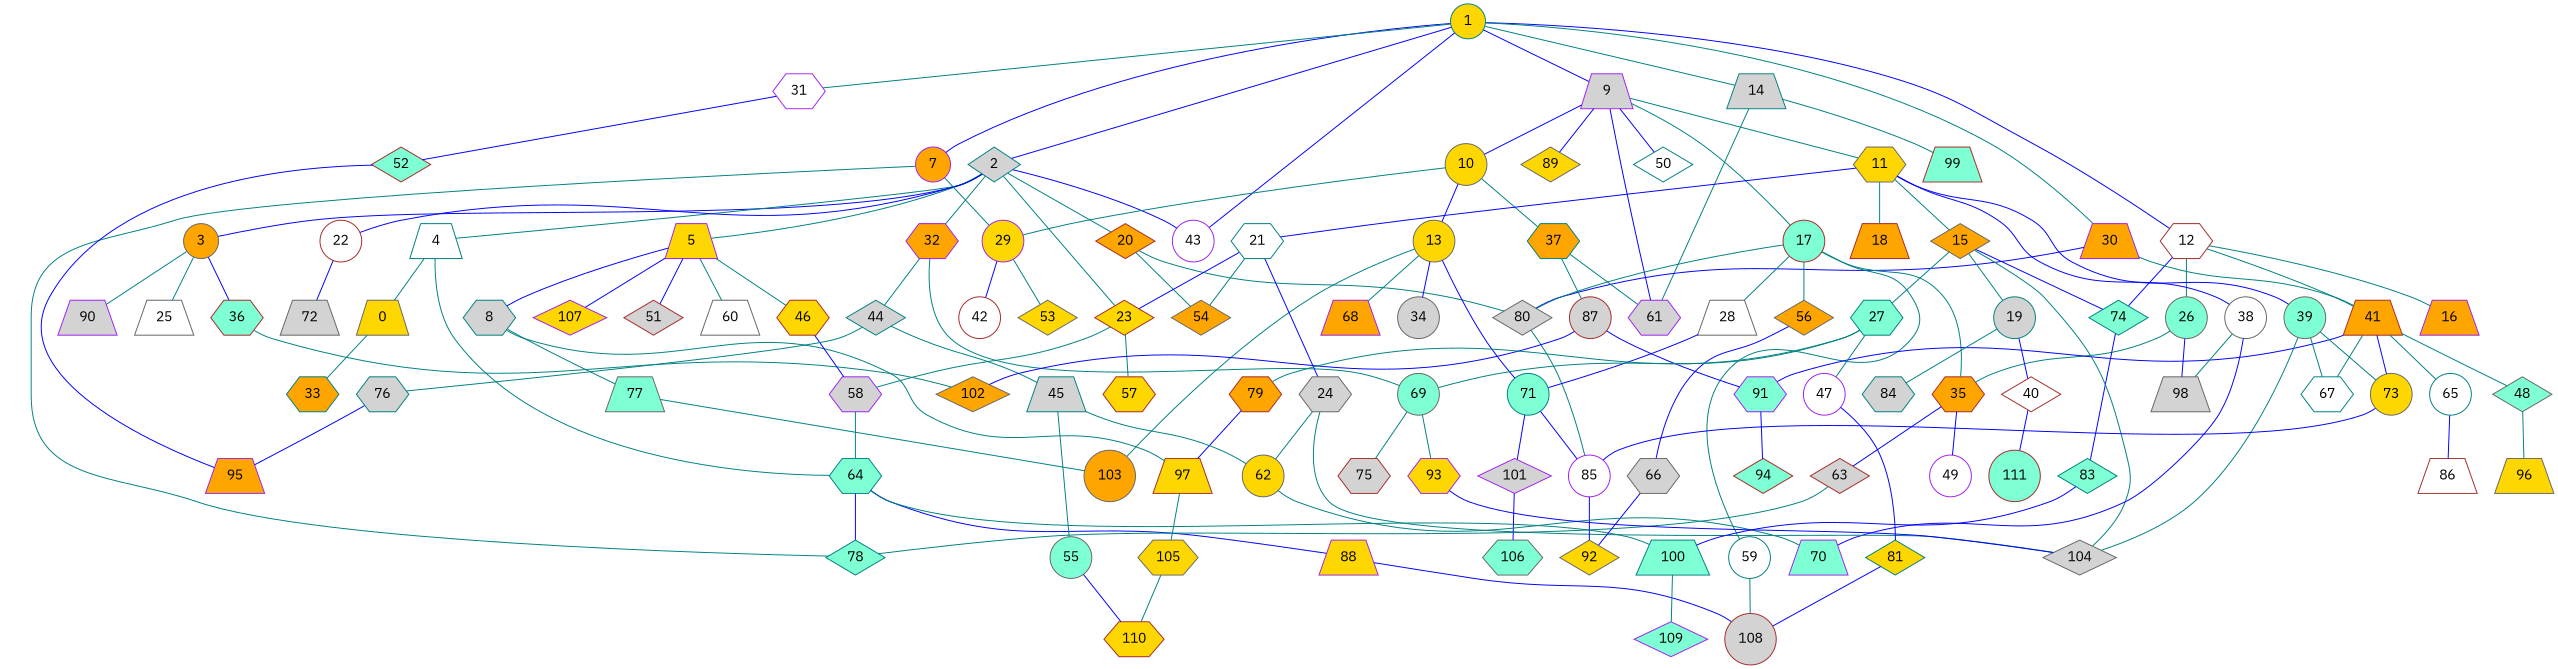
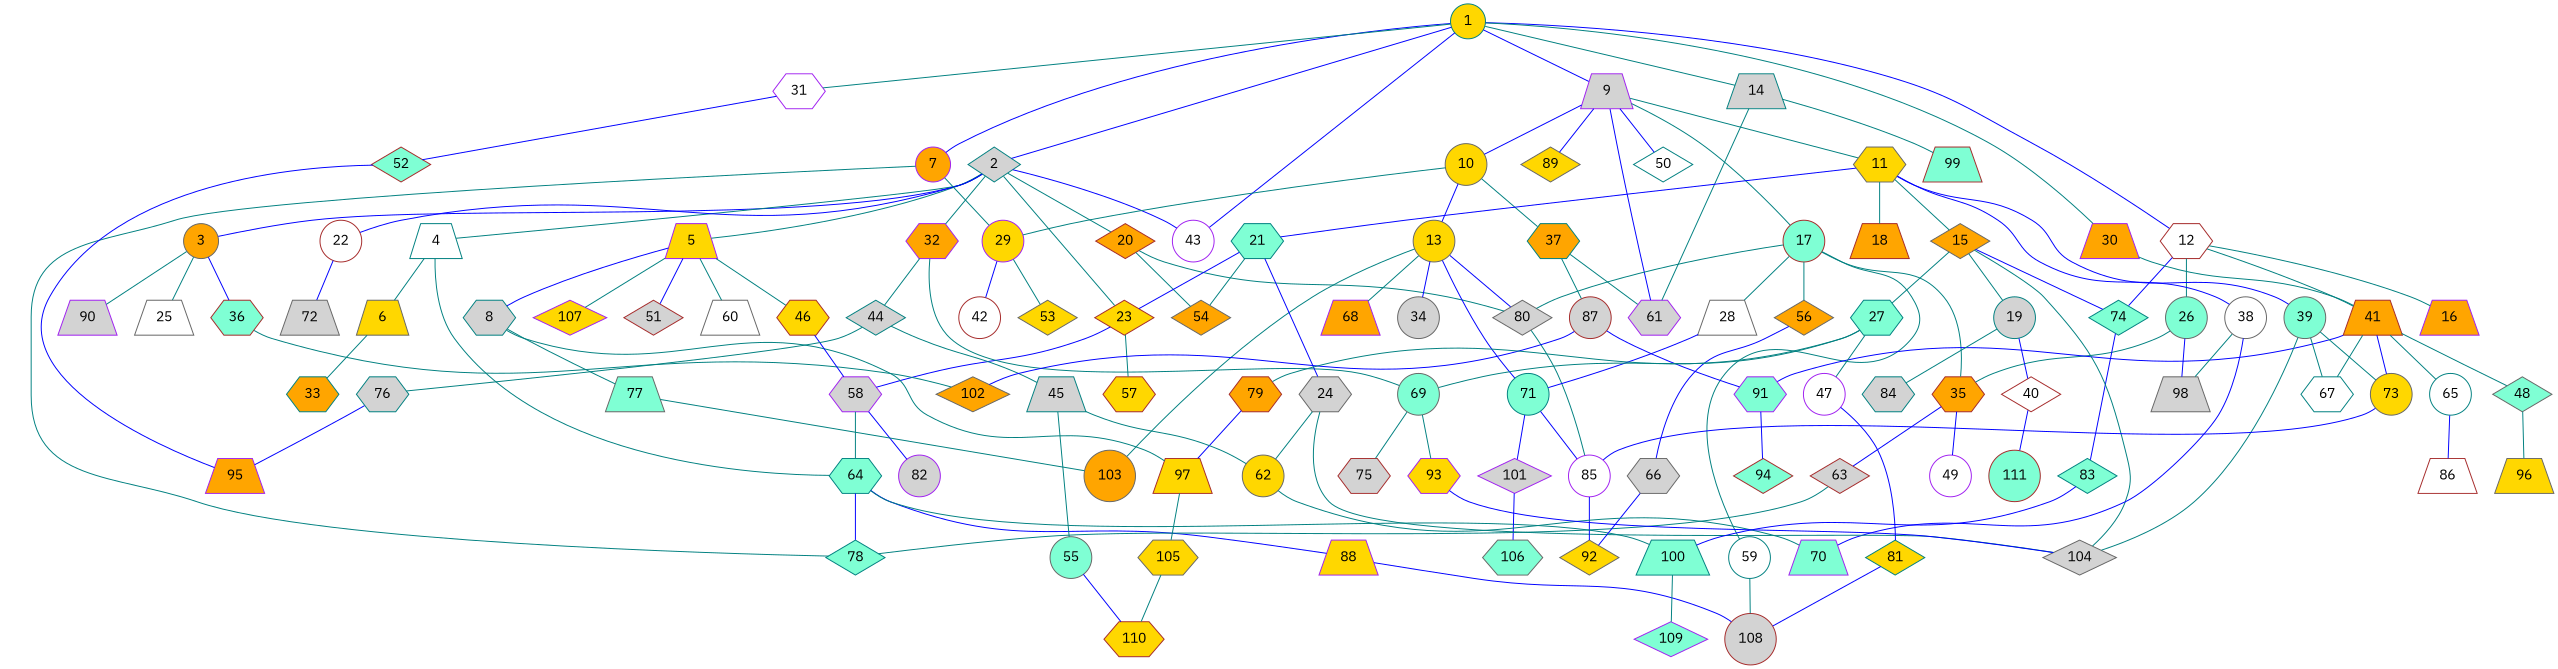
(1257, 241) -> (1257, 241)
(1822, 270) -> (1480, 281)
(625, 283) -> (625, 283)
(383, 318) -> (383, 318)
(1018, 357) -> (1018, 357)
none -> (919, 476)
